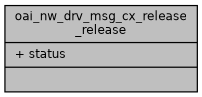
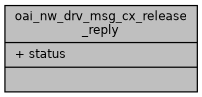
(101, 30) -> (101, 30)
